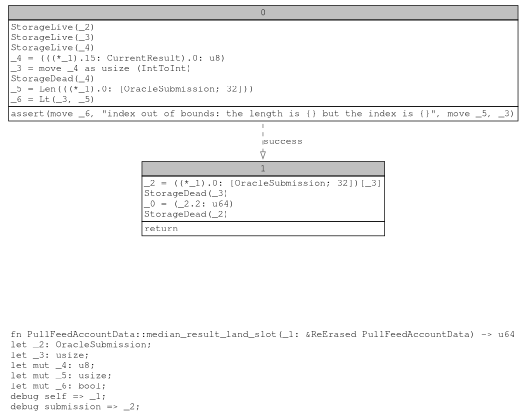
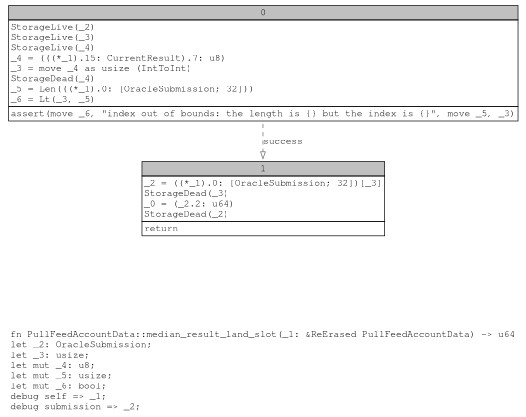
(119, 58) -> (119, 58)
